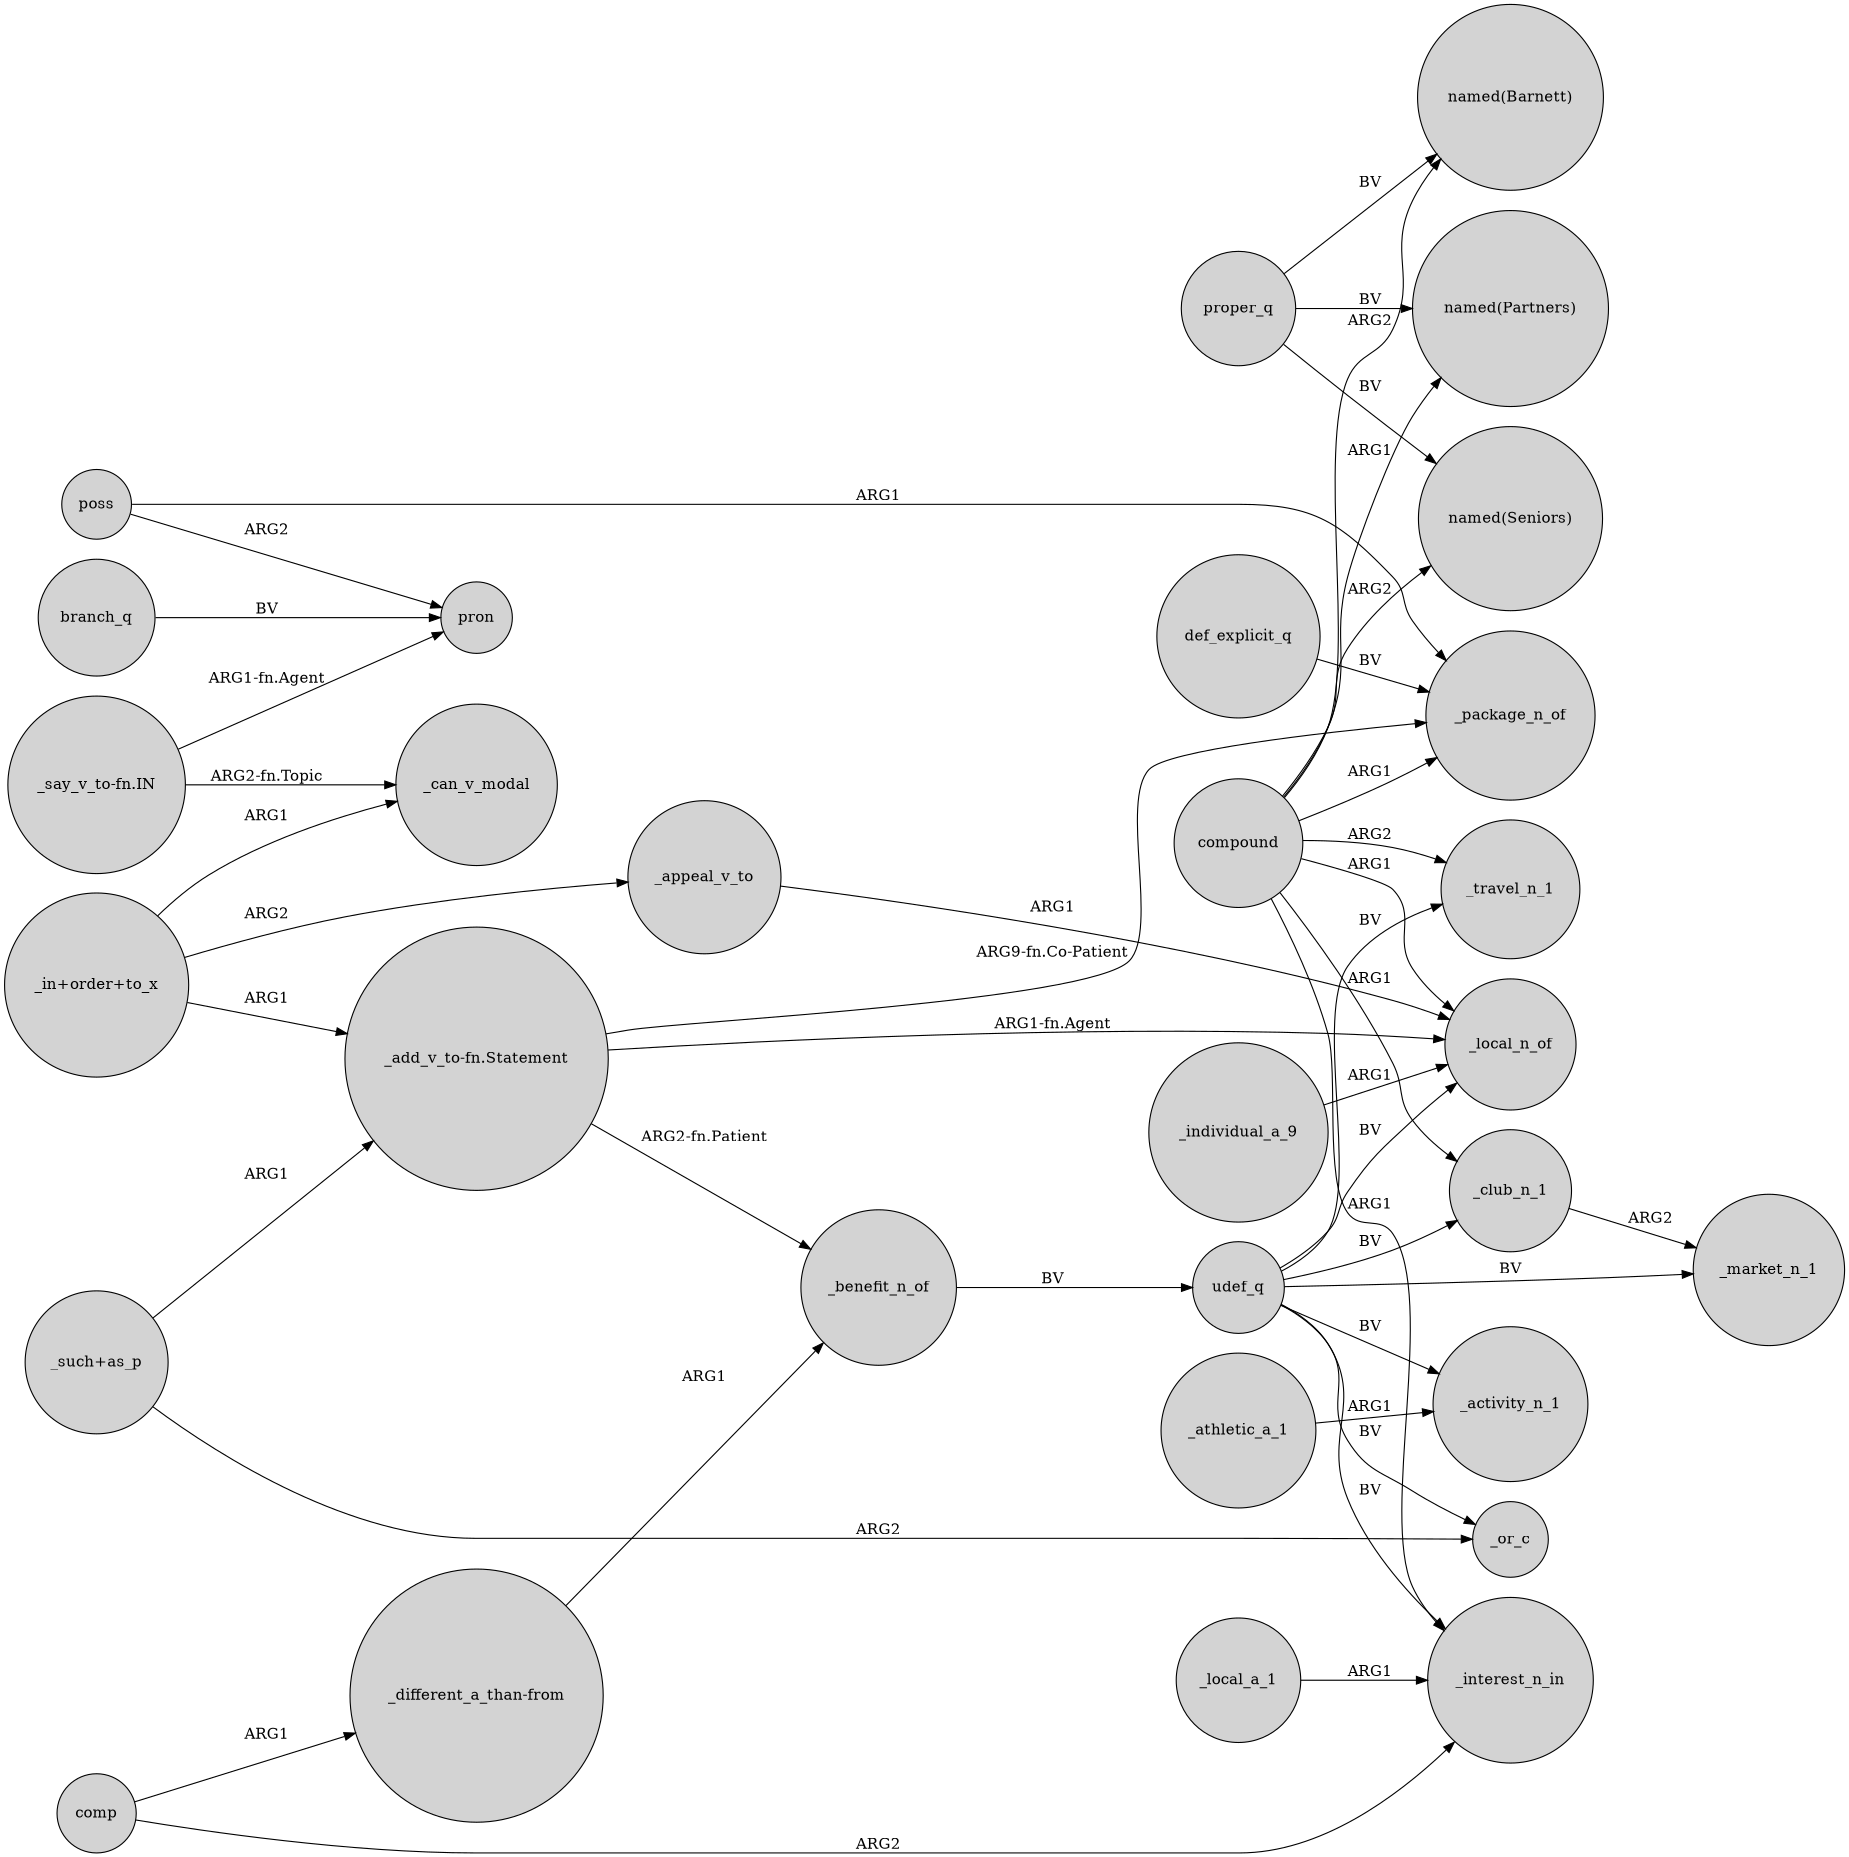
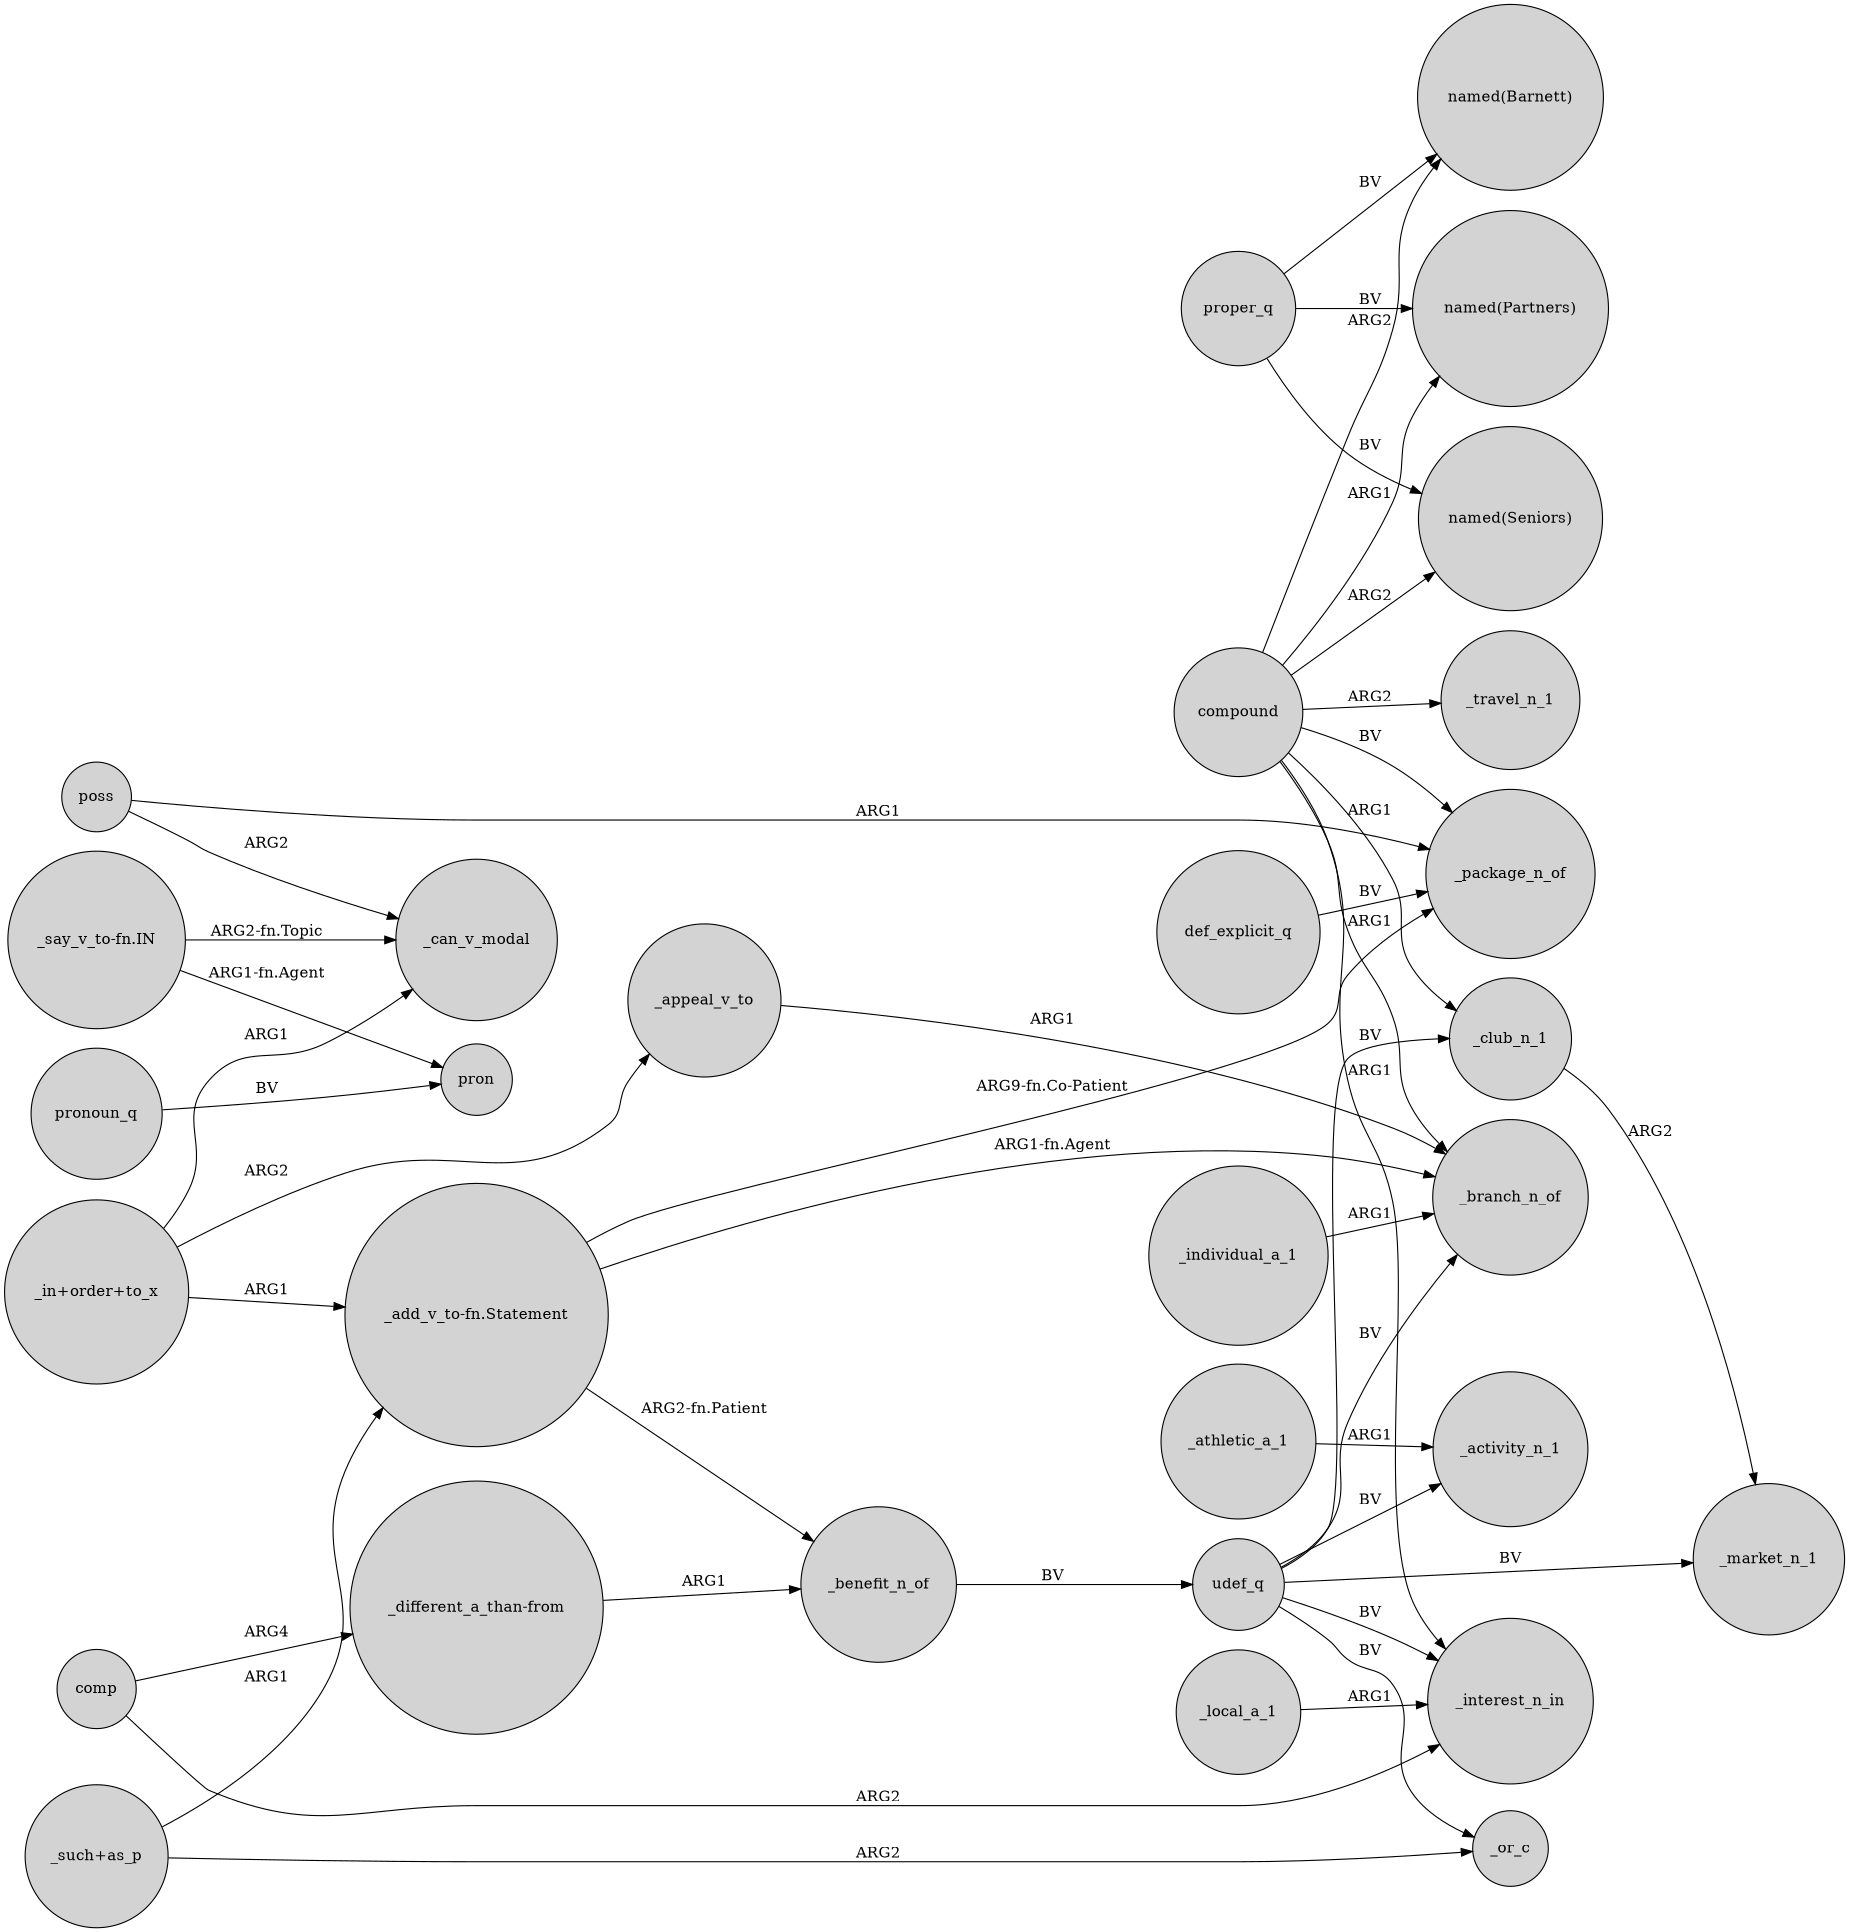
(281, 559) -> (255, 871)
(97, 618) -> (97, 1114)
(1370, 772) -> (1370, 737)
(1335, 1023) -> none
(1511, 1044) -> (1511, 1197)
(1238, 1132) -> (1238, 1256)
(267, 1735) -> (267, 1632)
